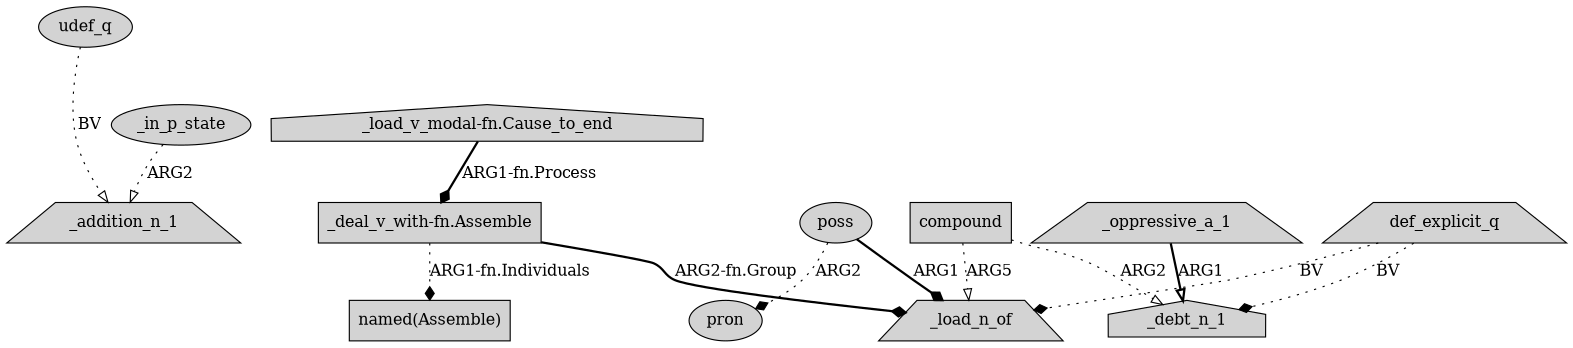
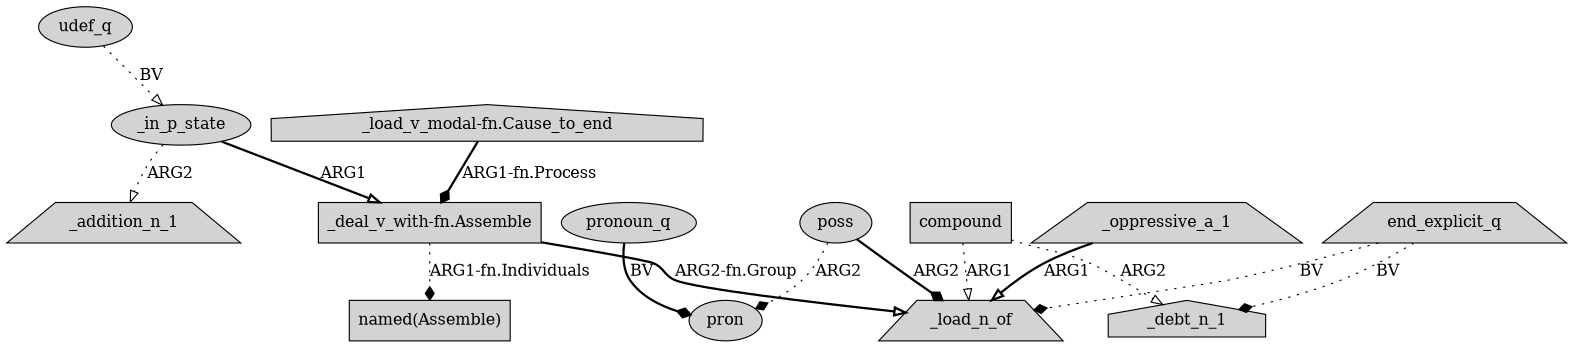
(74, 123) -> (129, 72)
none -> (295, 170)
none -> (629, 223)
(1444, 223) -> (1444, 223)
(1176, 266) -> (1044, 263)
(937, 272) -> (937, 272)
(989, 272) -> (989, 272)
(714, 289) -> (714, 289)
